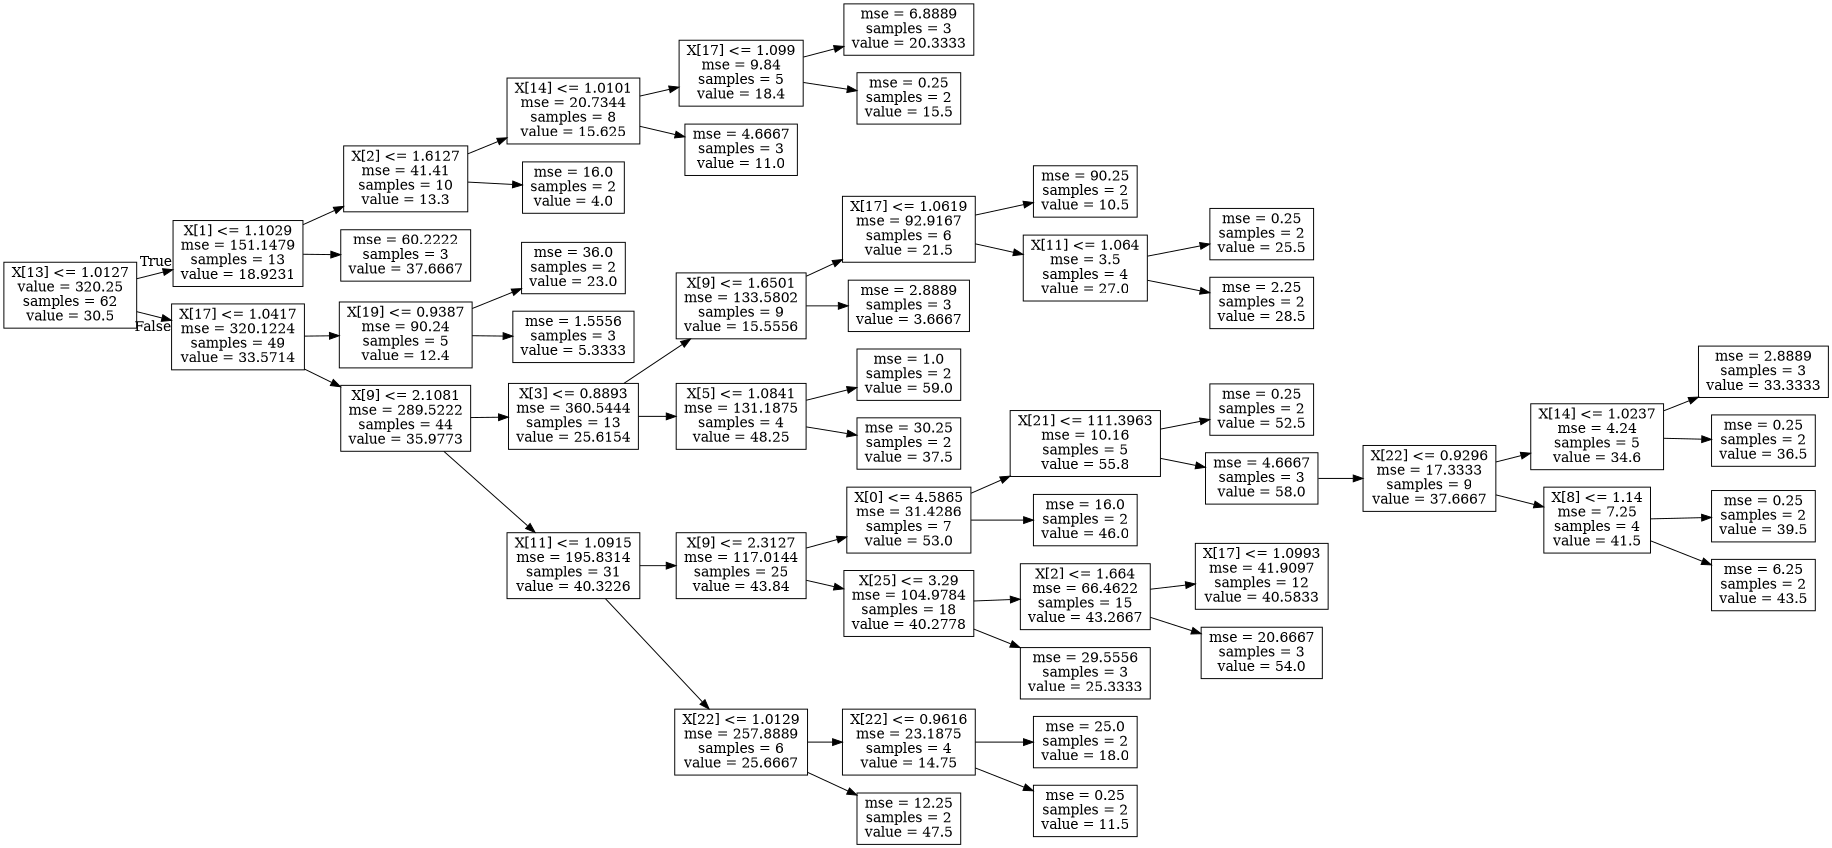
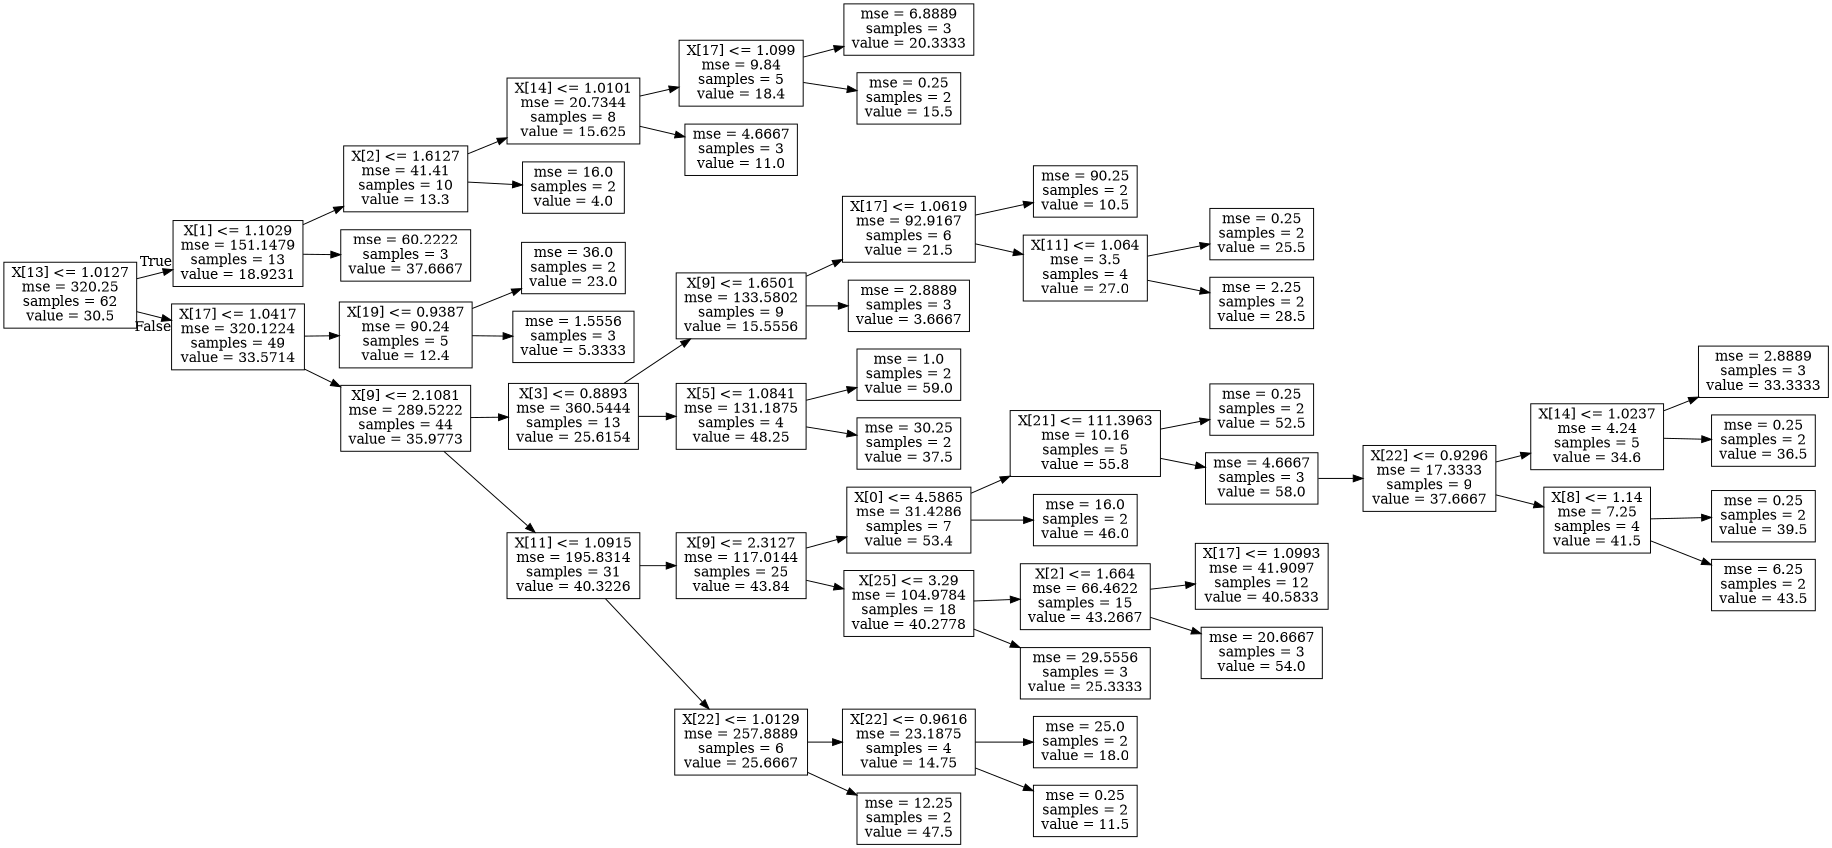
(70, 295) -> (70, 295)
(909, 520) -> (909, 520)
